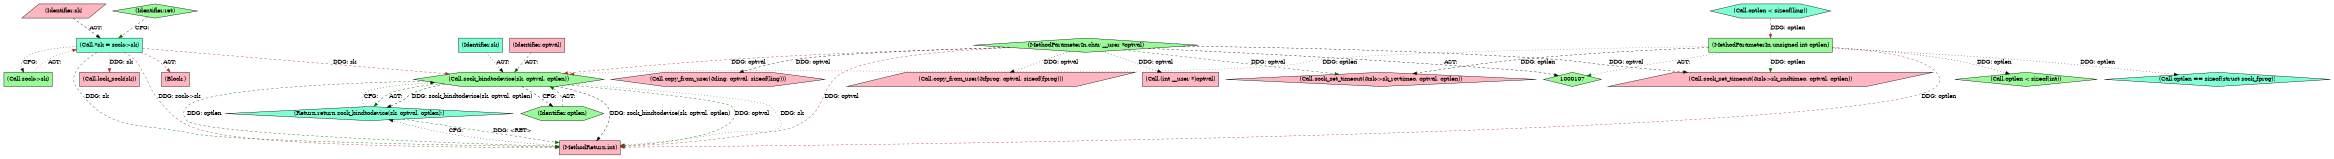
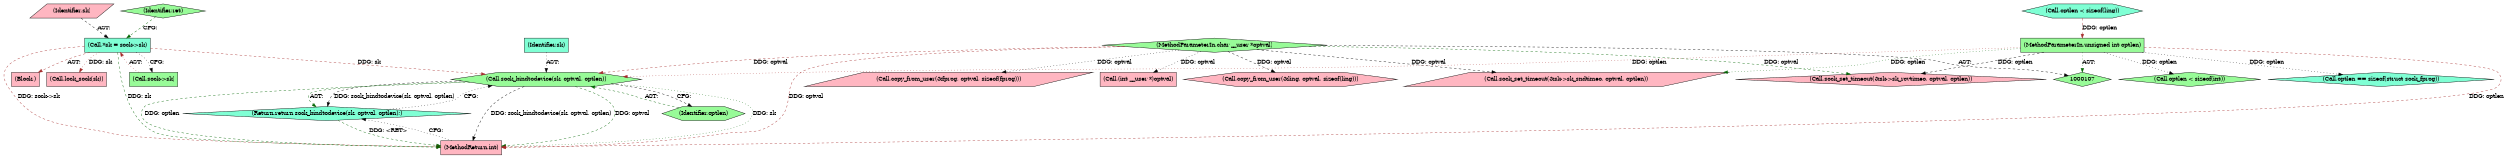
(537, 45) -> none
